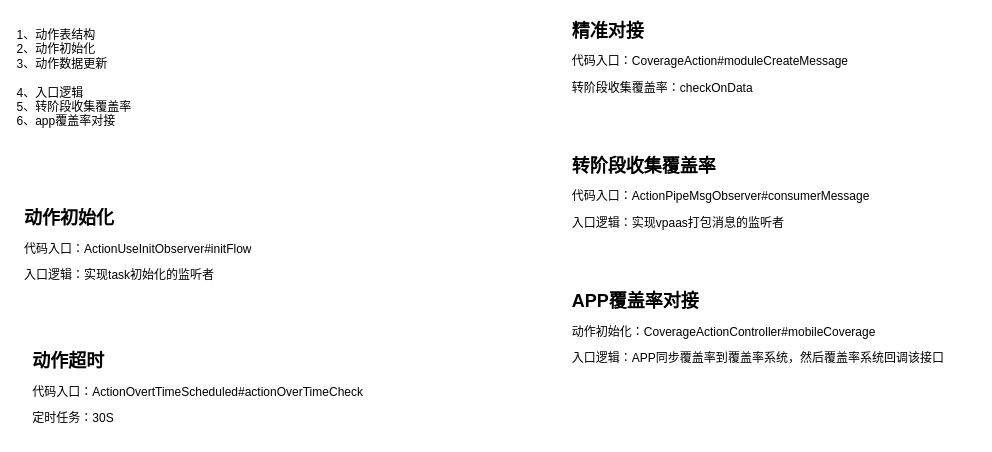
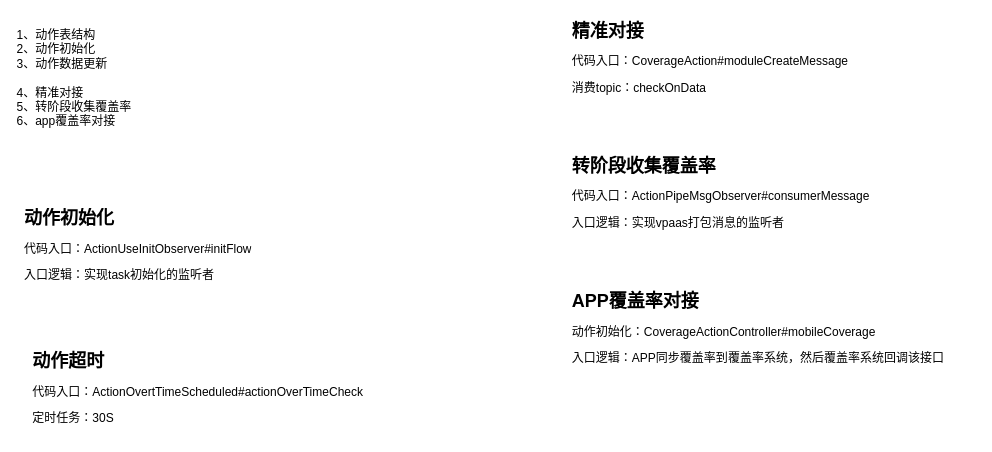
(678, 37) -> (678, 37)
(60, 61) -> (60, 61)
